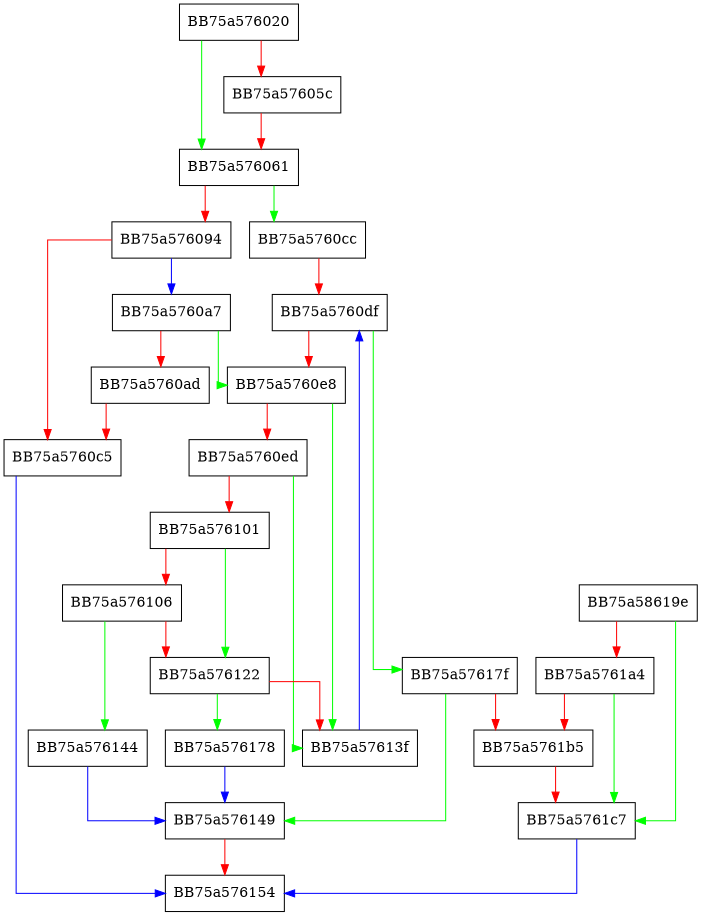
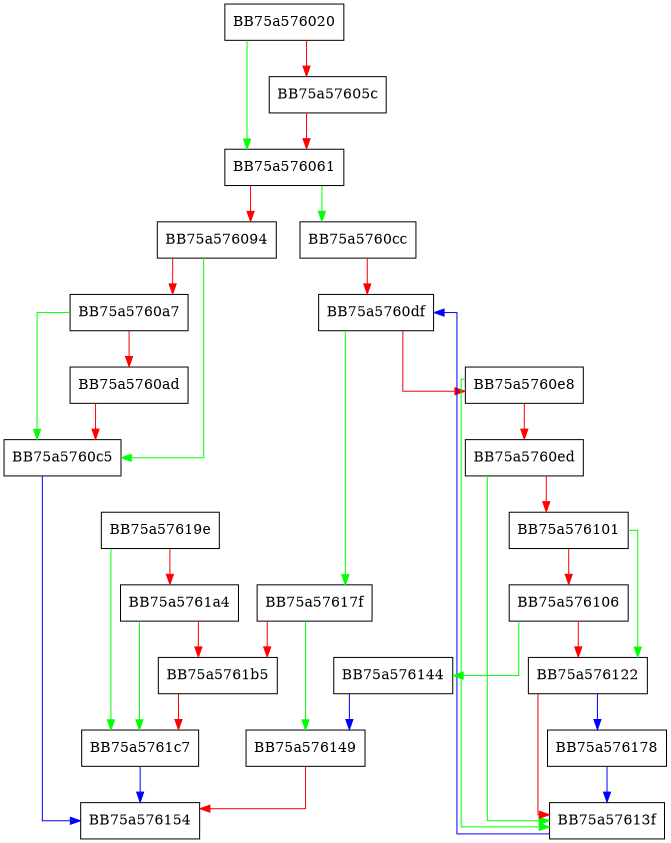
(171, 271) -> (173, 271)
(48, 303) -> (204, 394)
(218, 358) -> (37, 354)
(638, 603) -> (160, 530)
(217, 707) -> (597, 707)
(225, 779) -> (607, 779)
